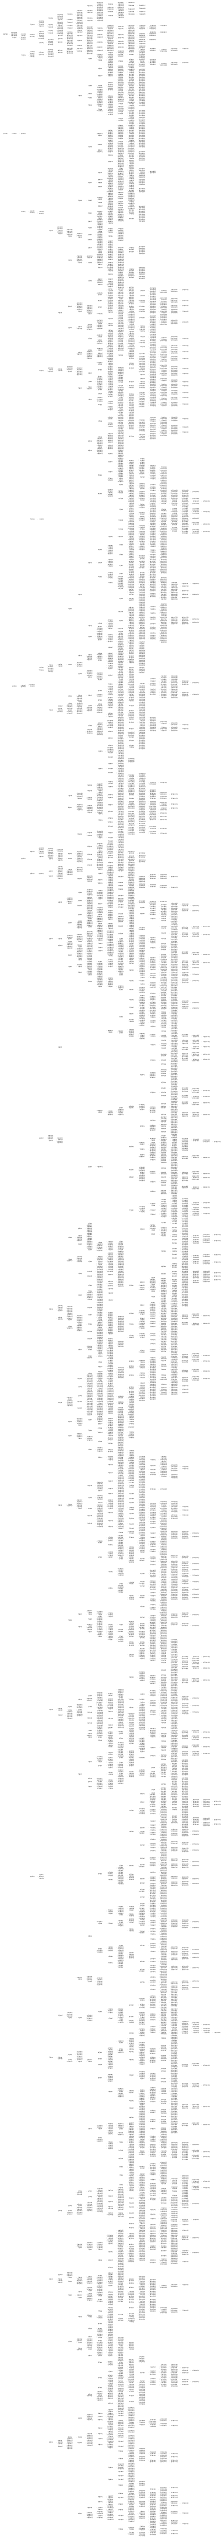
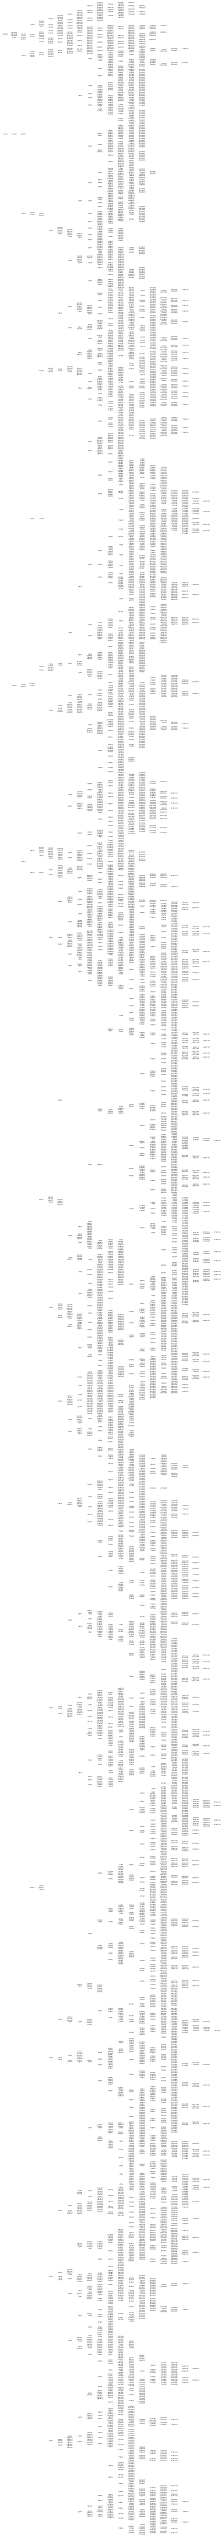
none -> (185, 583)
